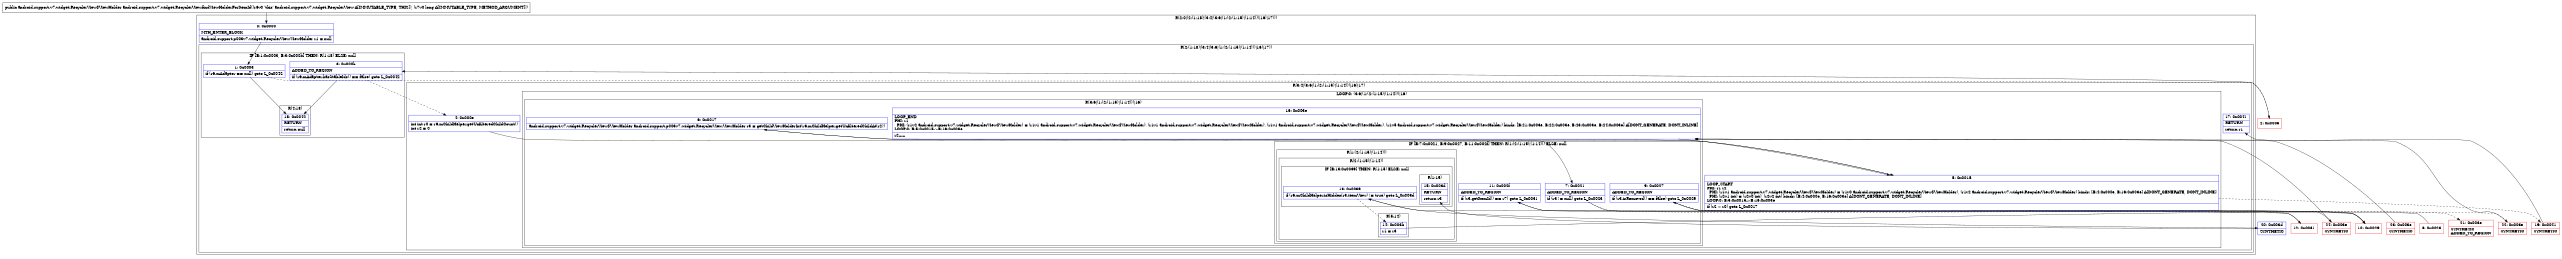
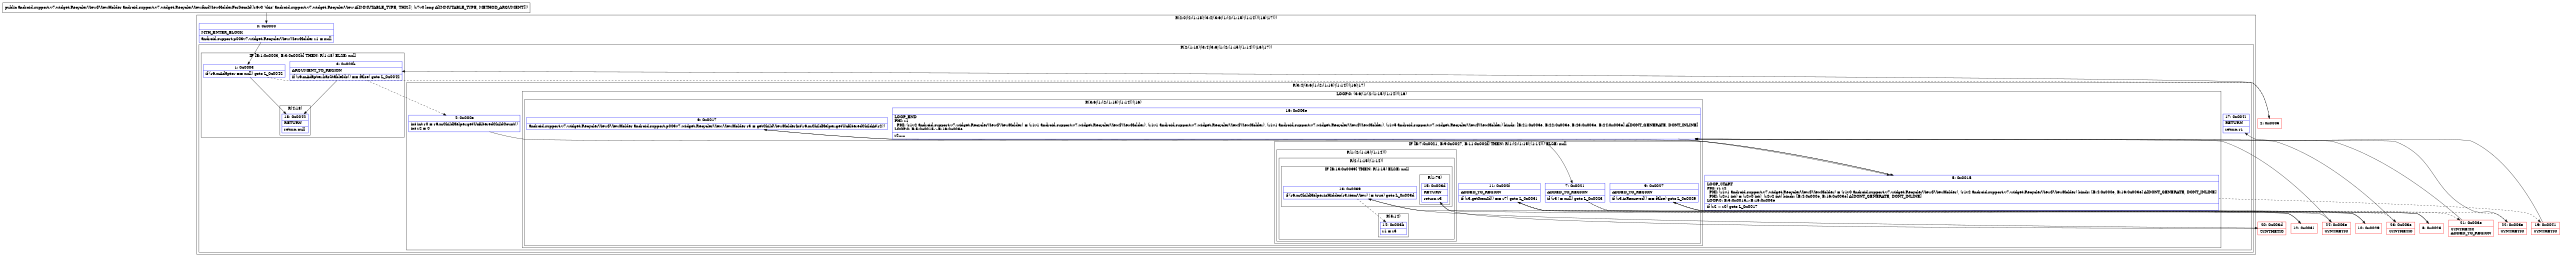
(312, 71) -> (317, 71)
none -> (2092, 139)
(1435, 178) -> (1435, 178)
none -> (1956, 211)
(1976, 211) -> (2008, 211)
(1869, 218) -> (1884, 212)
(2272, 228) -> (2272, 228)
